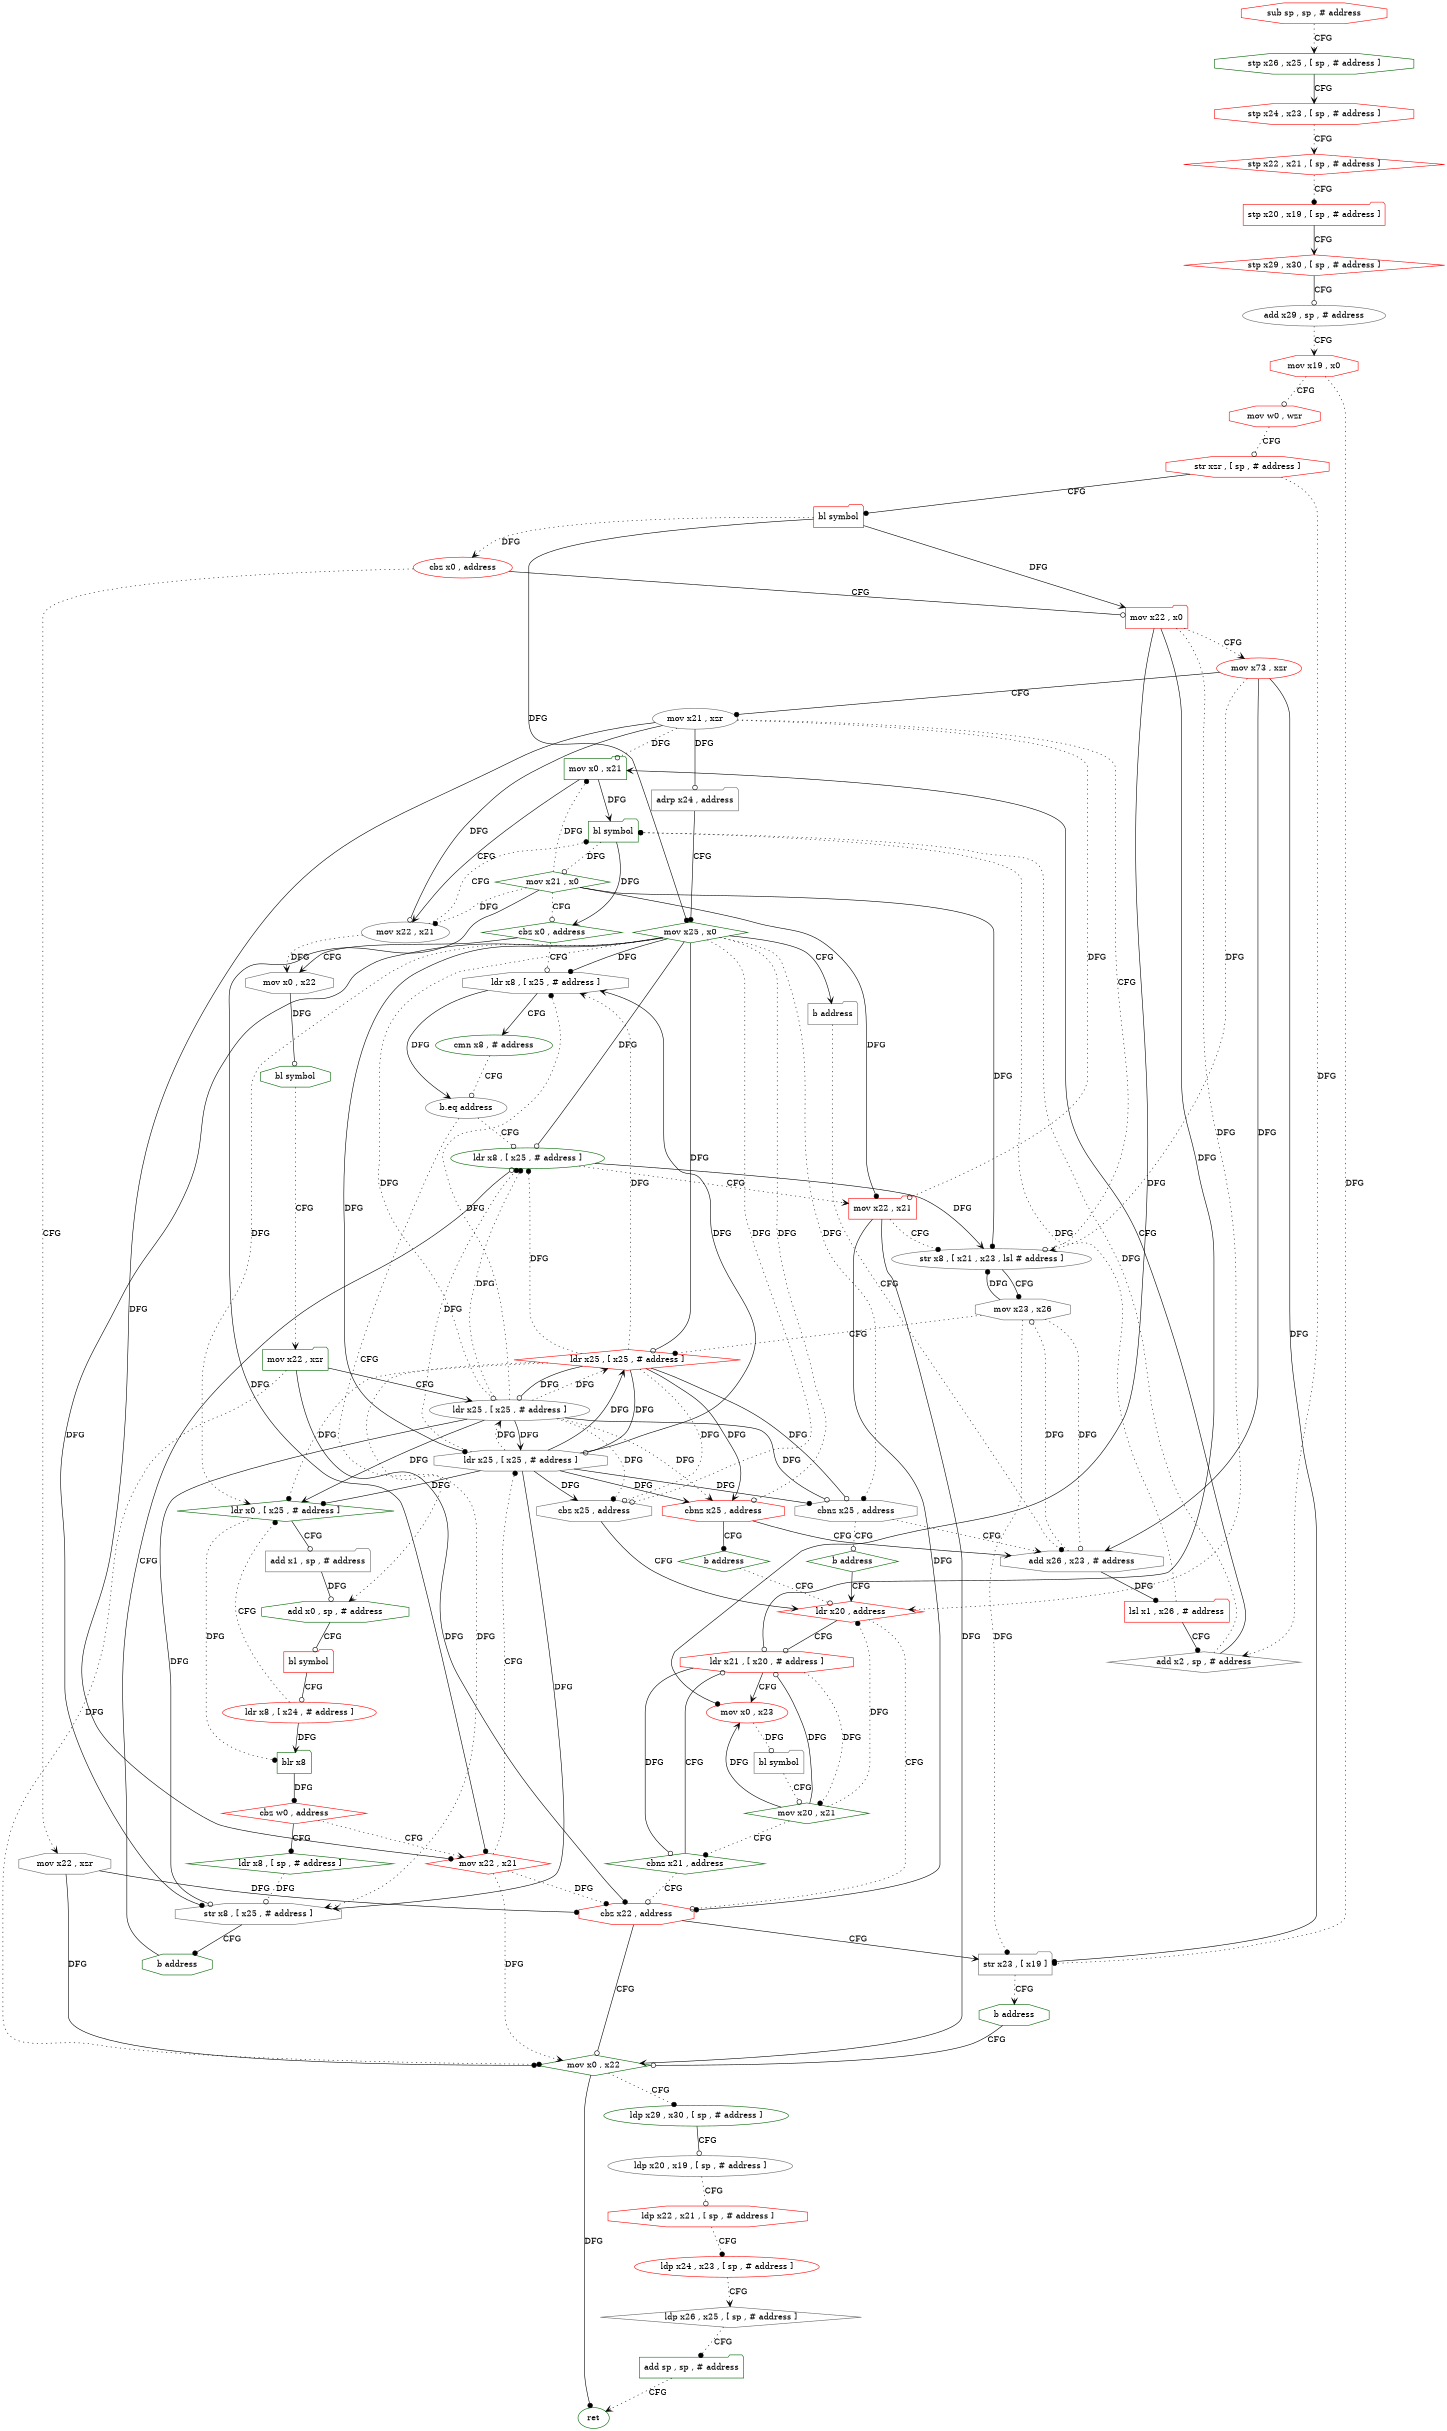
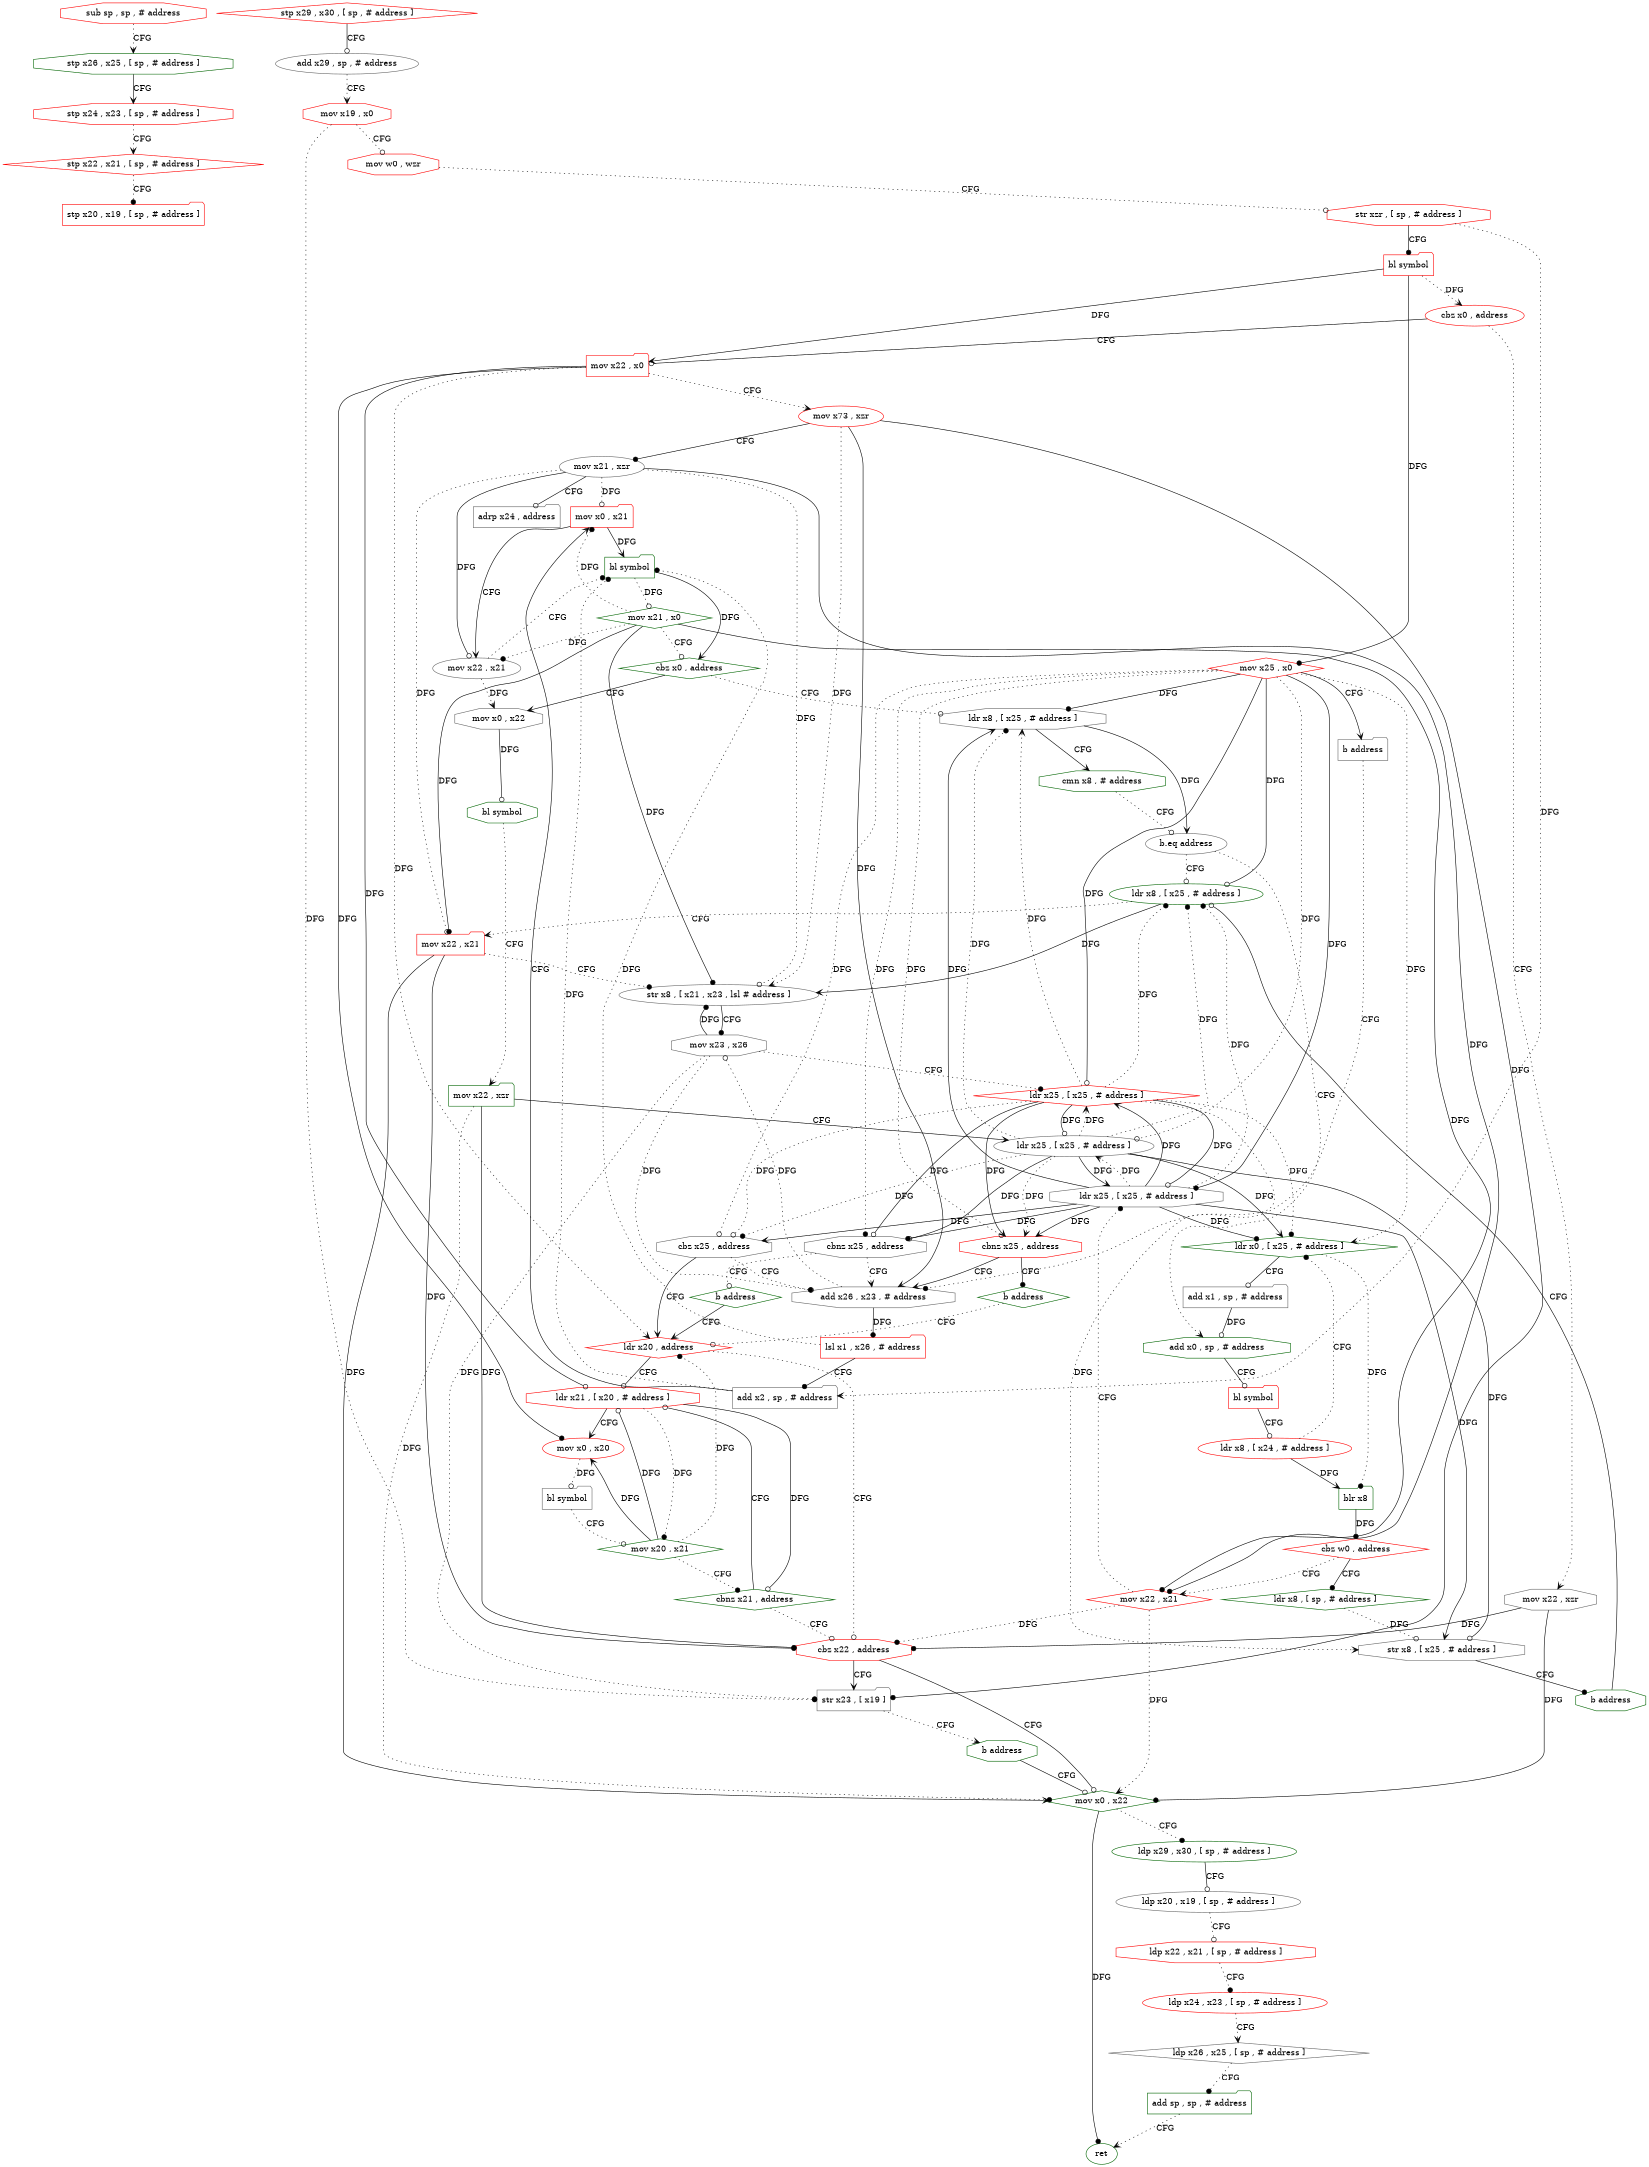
(1314, 237) -> none
(705, 744) -> (574, 492)
(595, 769) -> (602, 517)
(693, 864) -> none
(690, 932) -> (1266, 668)
(1127, 983) -> (807, 719)
(494, 1045) -> (1102, 781)
(140, 1266) -> none
none -> (767, 1279)
(1204, 1662) -> (785, 1398)
(747, 1713) -> (583, 1448)
